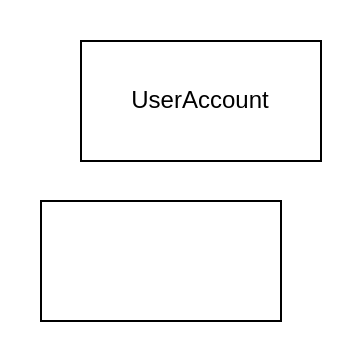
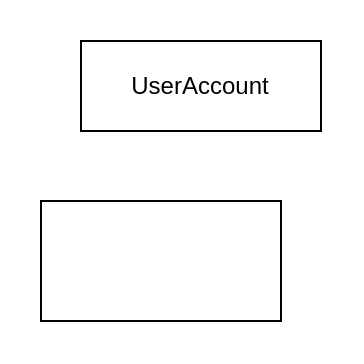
(201, 101) -> (201, 86)
